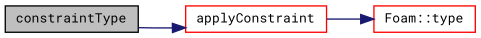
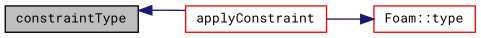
(155, 28) -> (169, 10)
